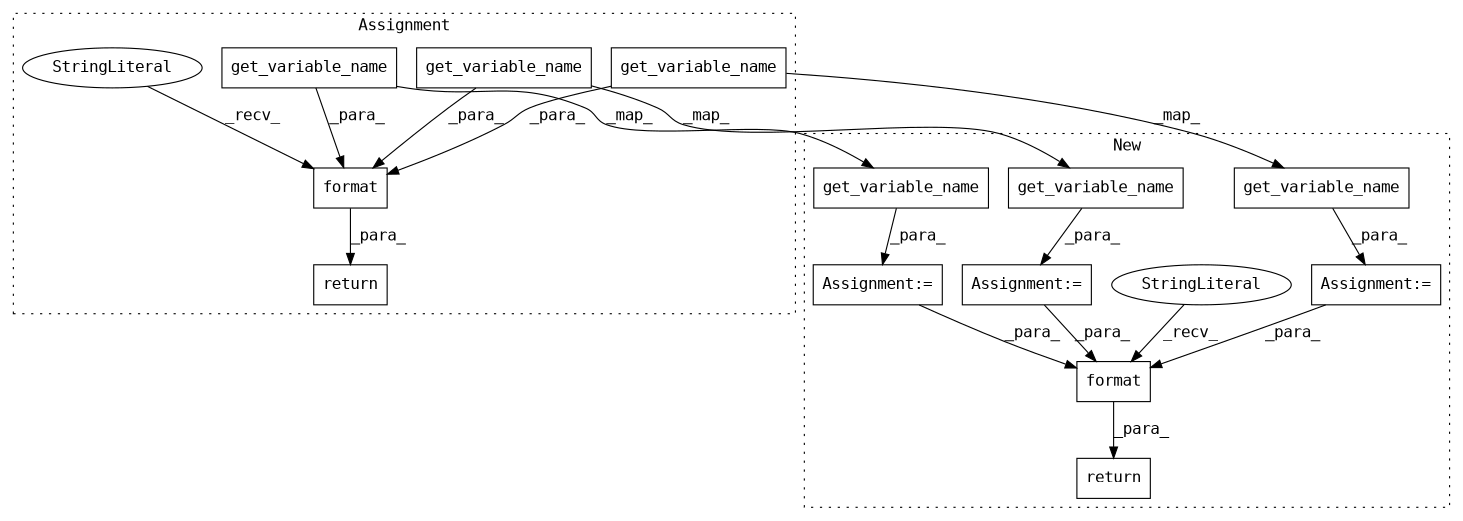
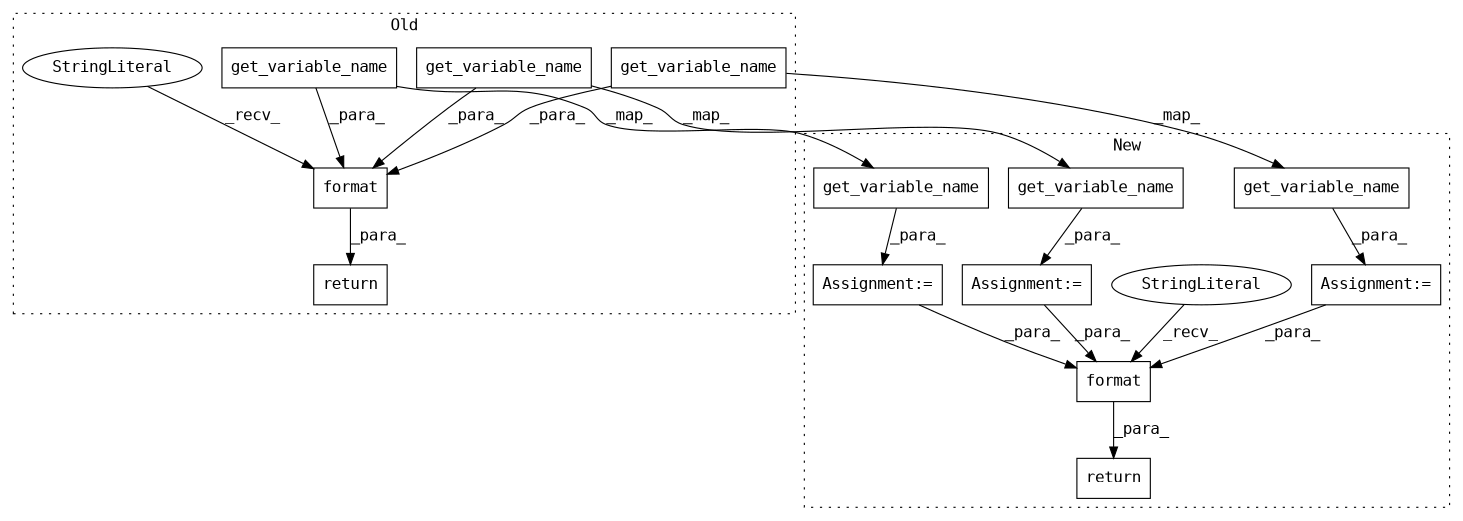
(404, 26) -> (404, 26)
